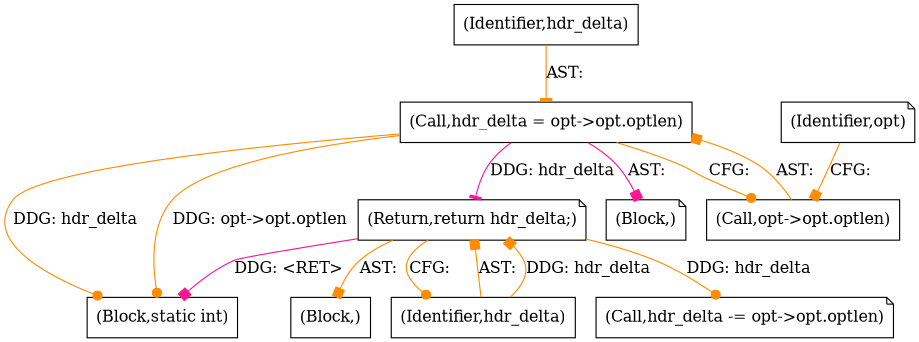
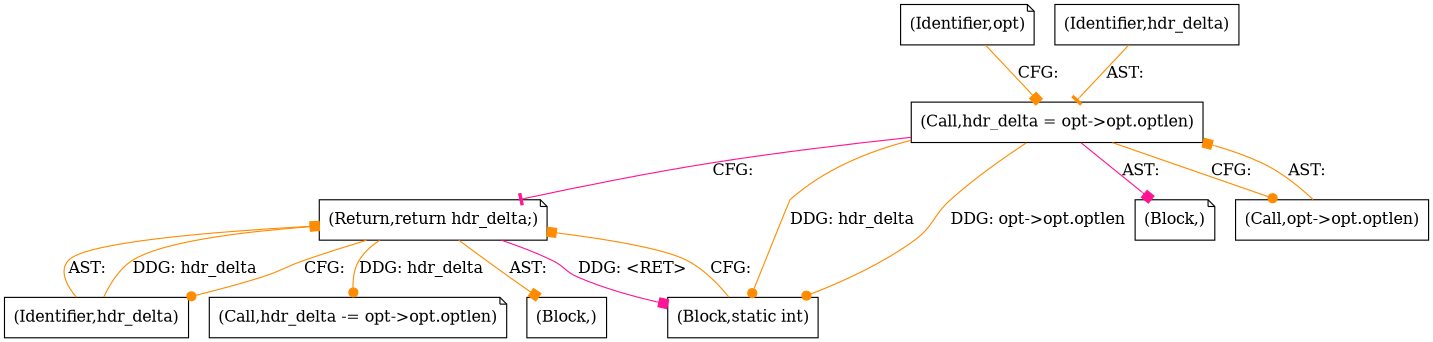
(830, 166) -> (1008, 69)
(552, 171) -> (736, 171)
none -> (651, 249)
